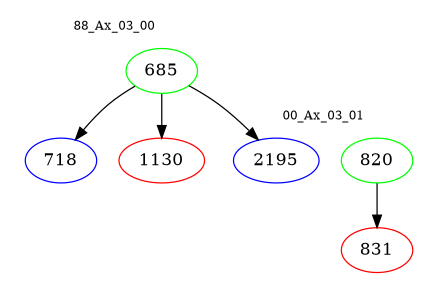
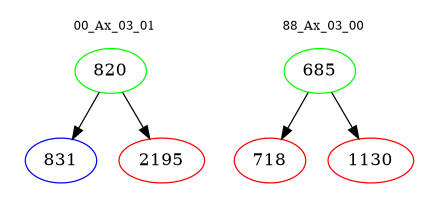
(232, 115) -> (133, 110)
(61, 161) -> (270, 161)
(276, 161) -> (162, 161)
(377, 250) -> (61, 161)
